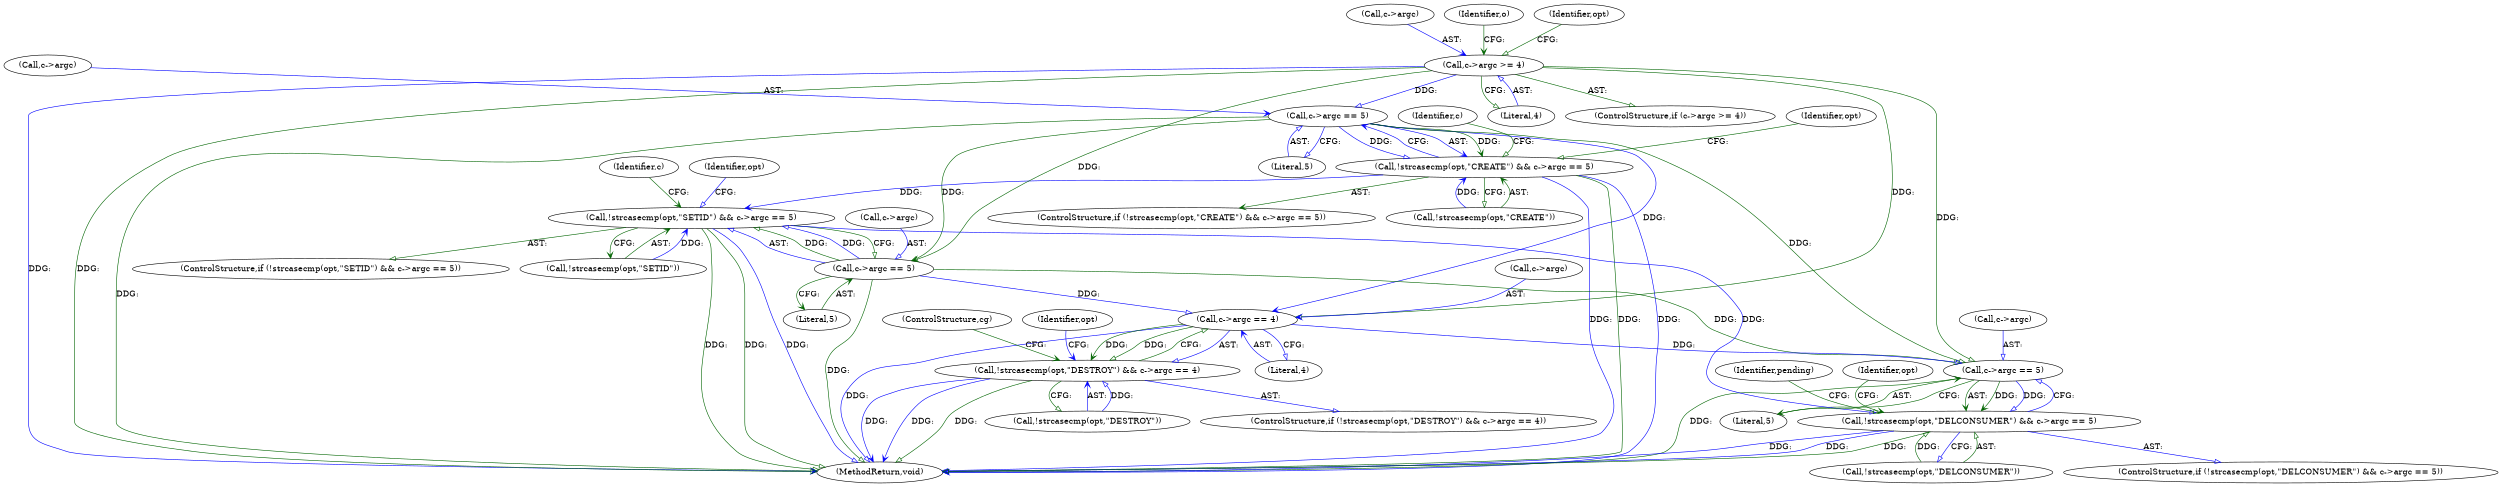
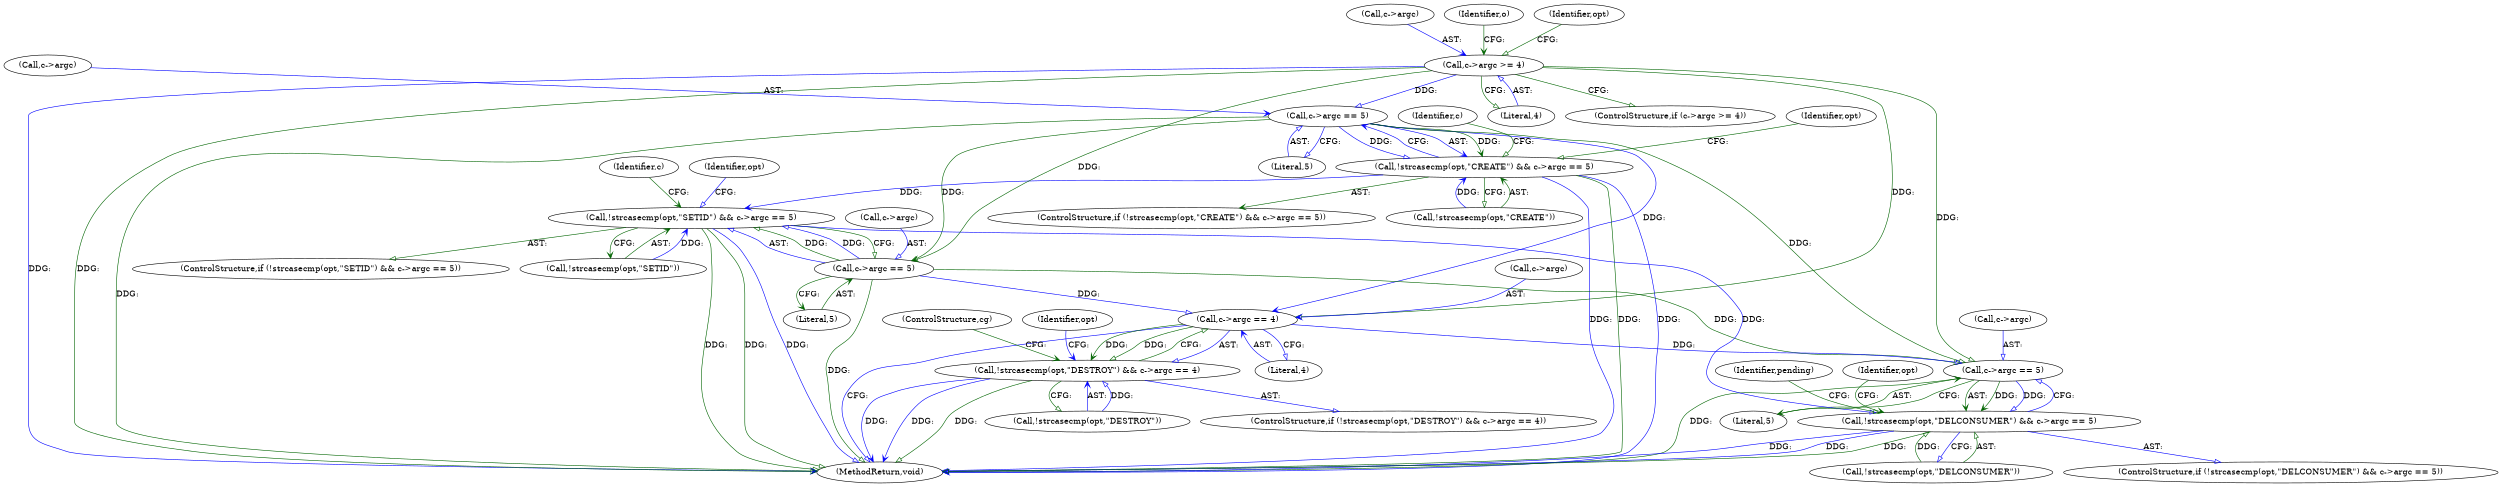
(1599, 91) -> (1600, 91)
(858, 396) -> (859, 396)
